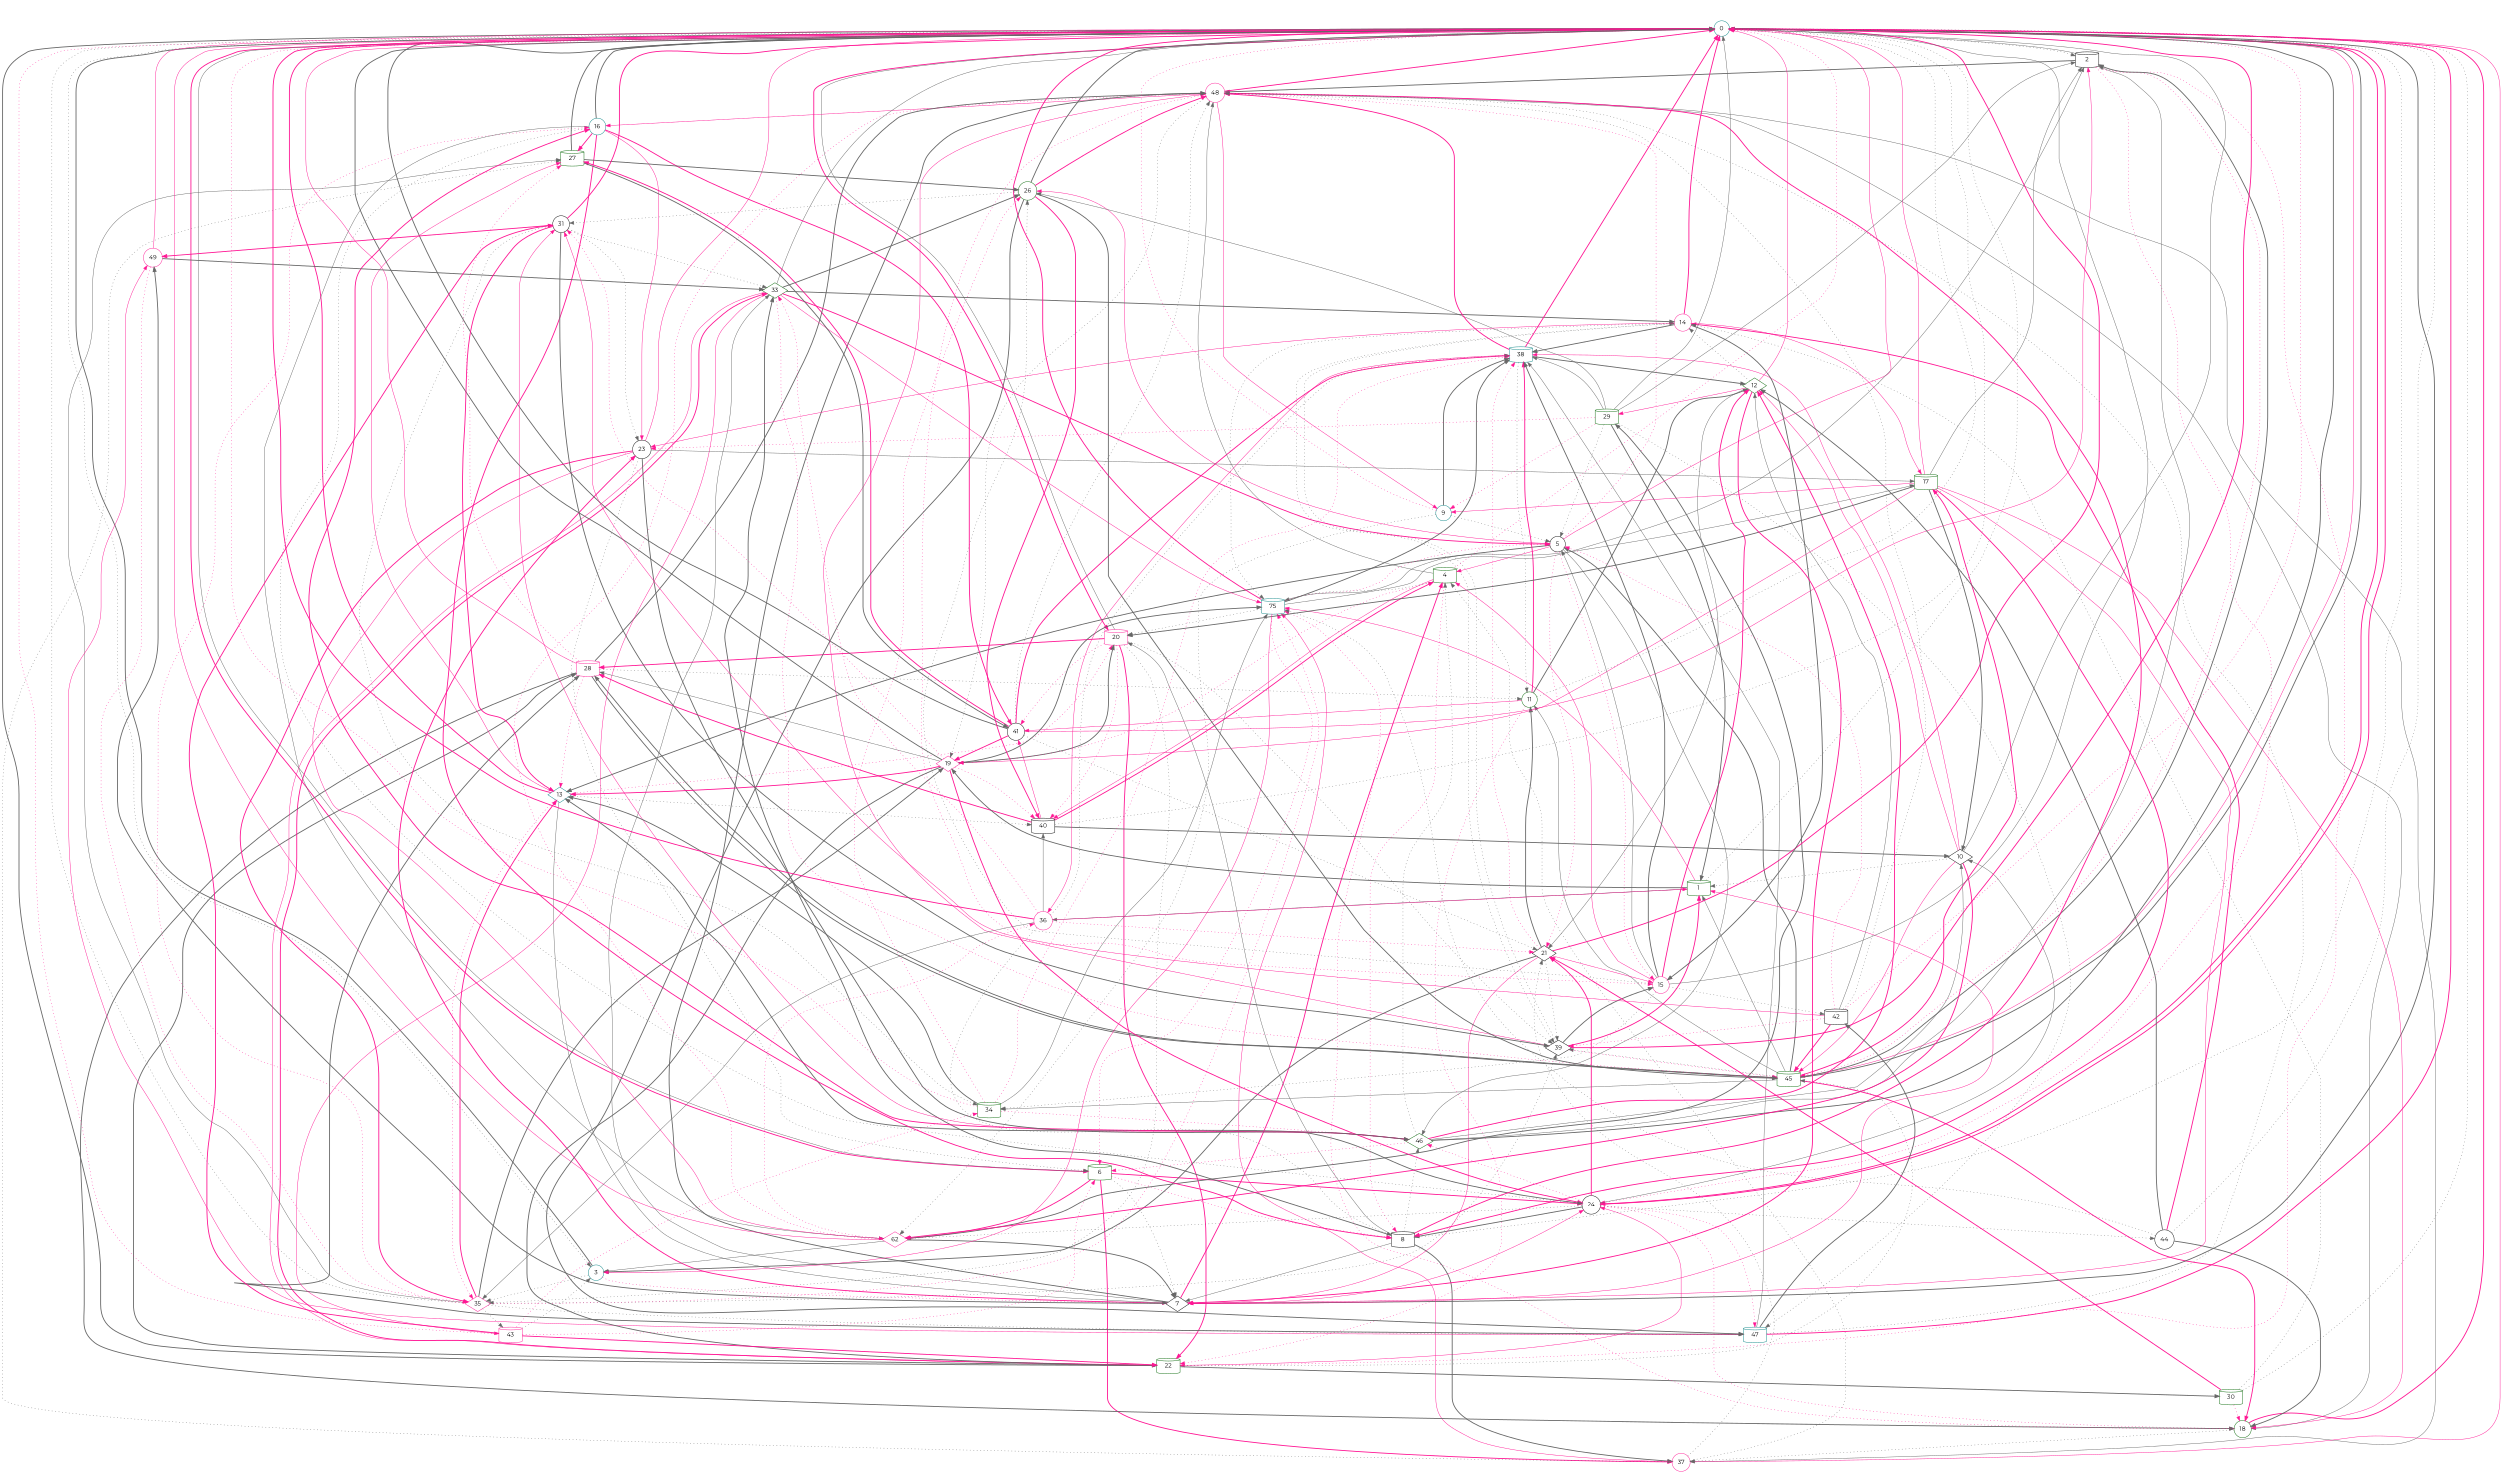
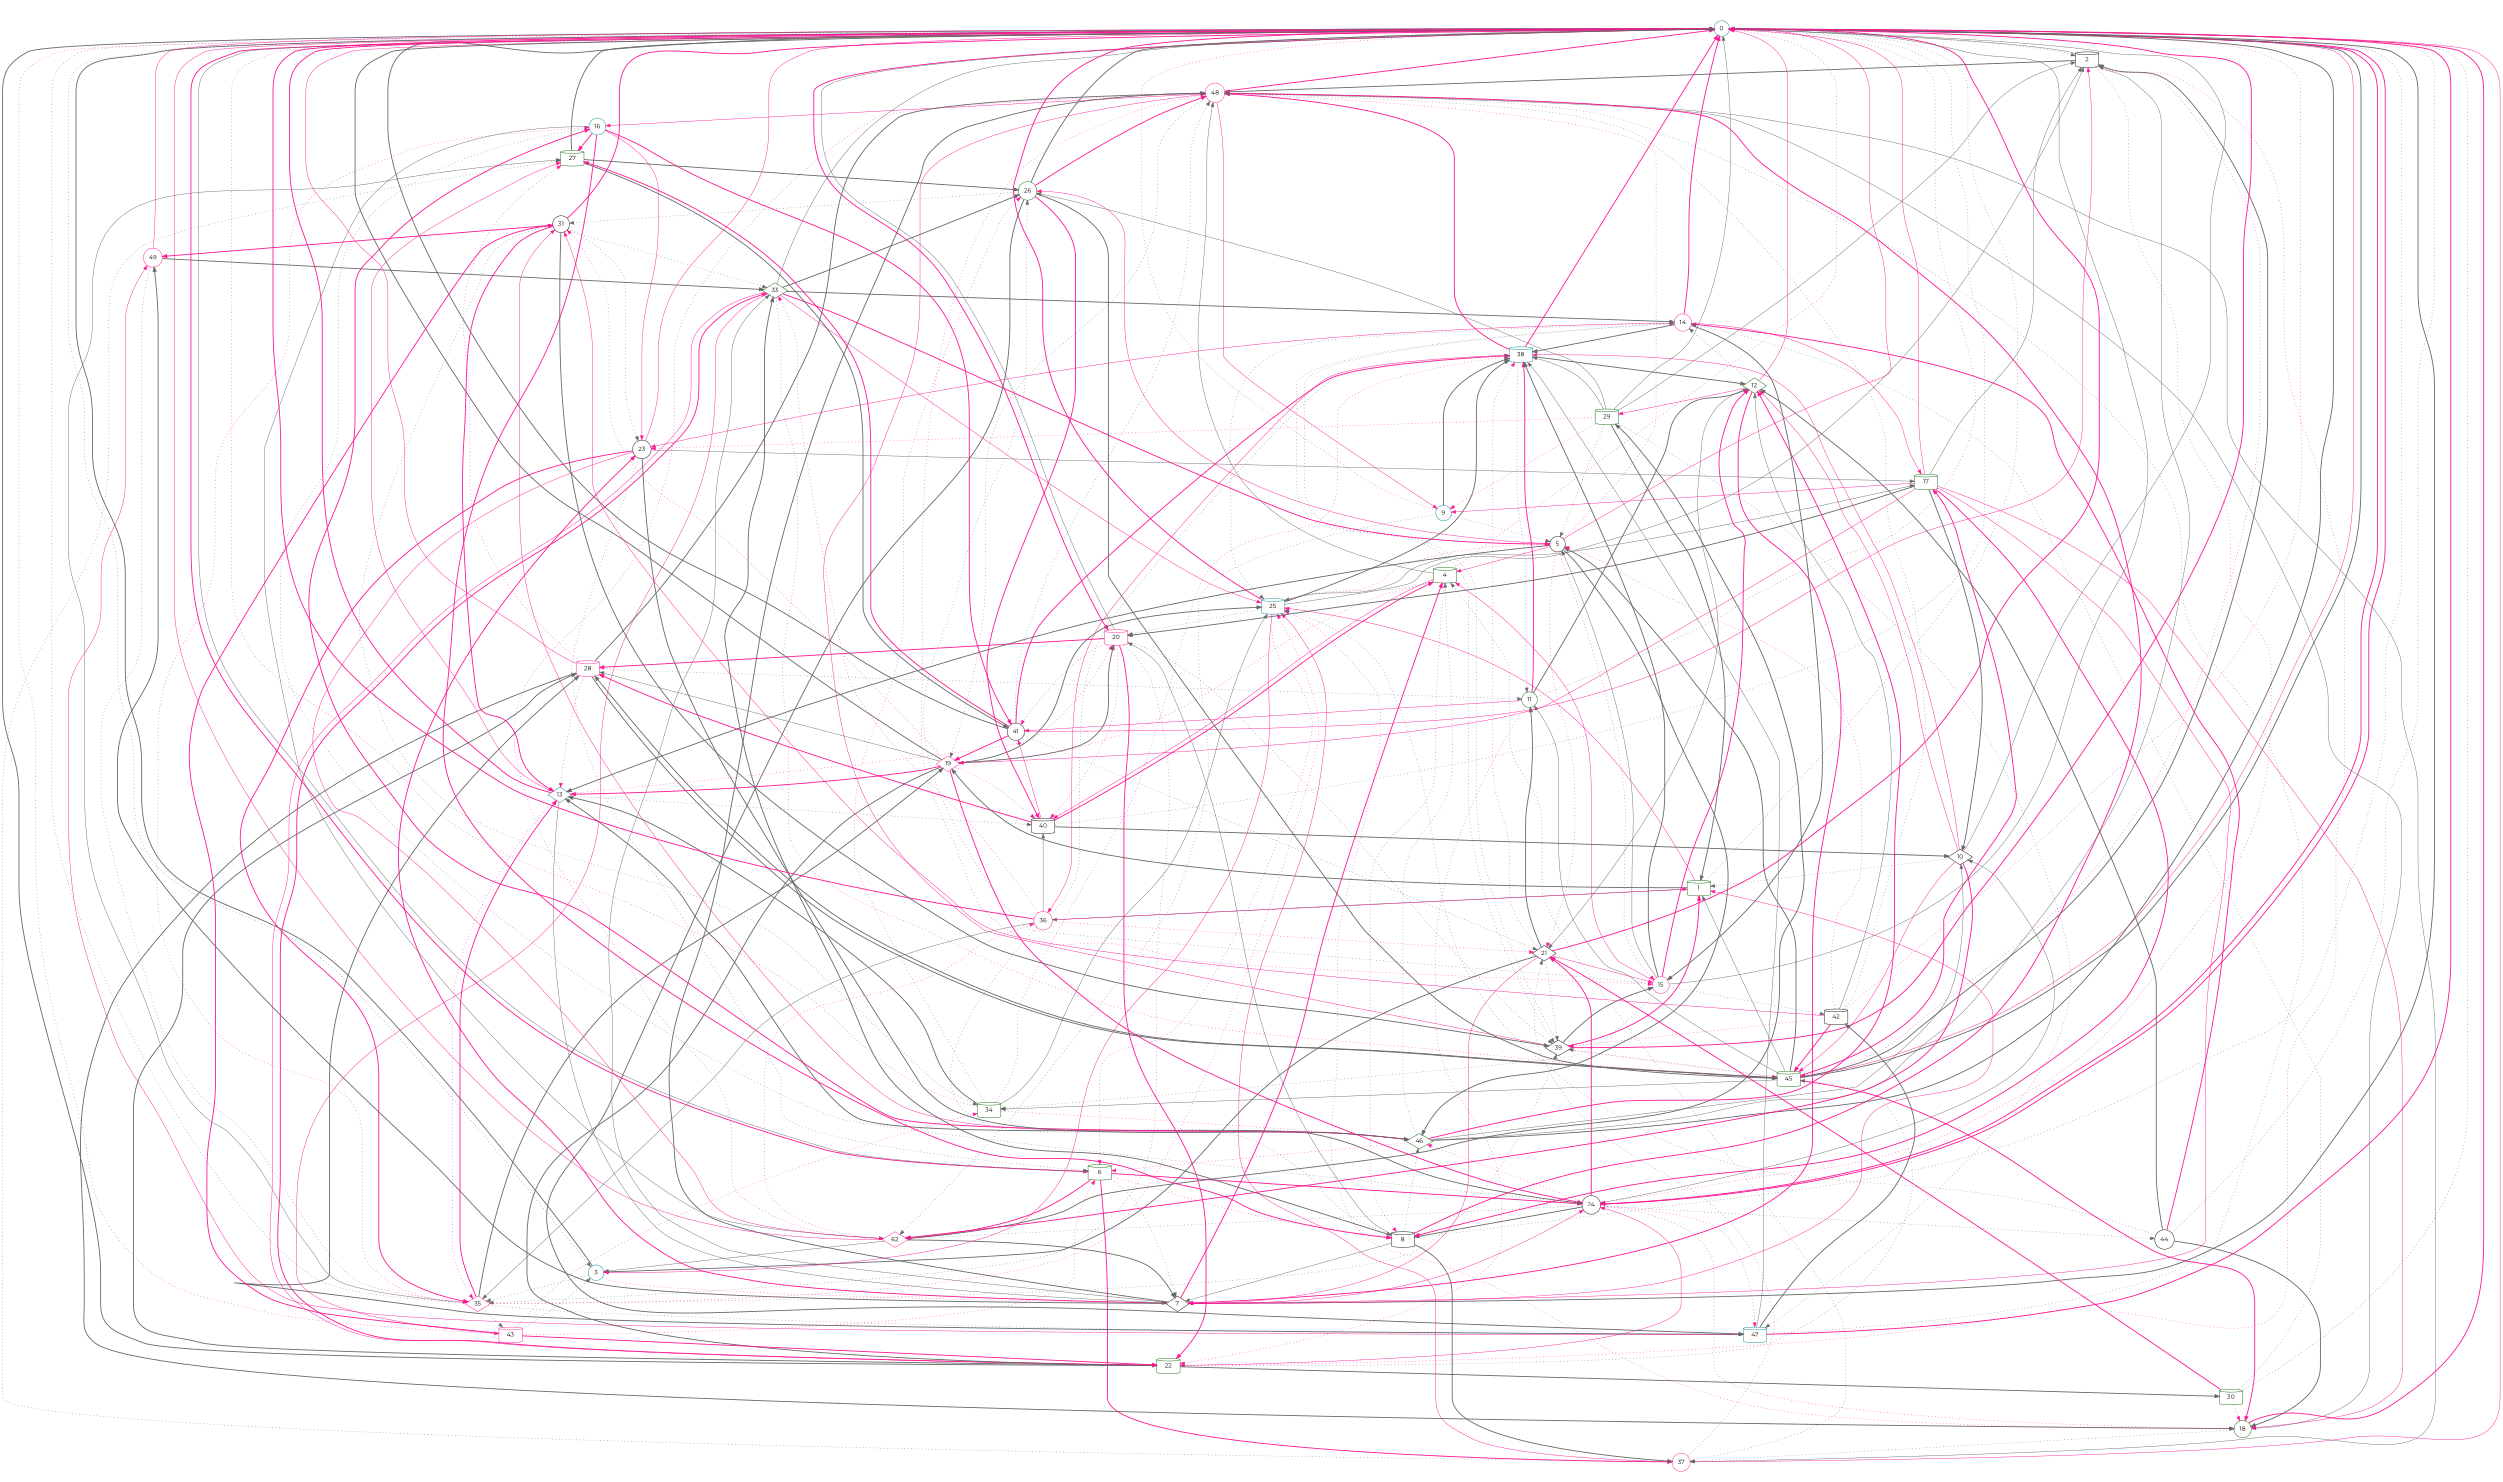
(1126, 34) -> none
(1273, 606) -> (1273, 606)
(1725, 908) -> (1725, 908)
